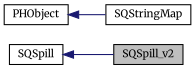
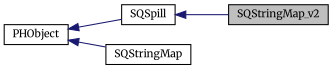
none -> (100, 23)
(148, 55) -> (278, 15)
